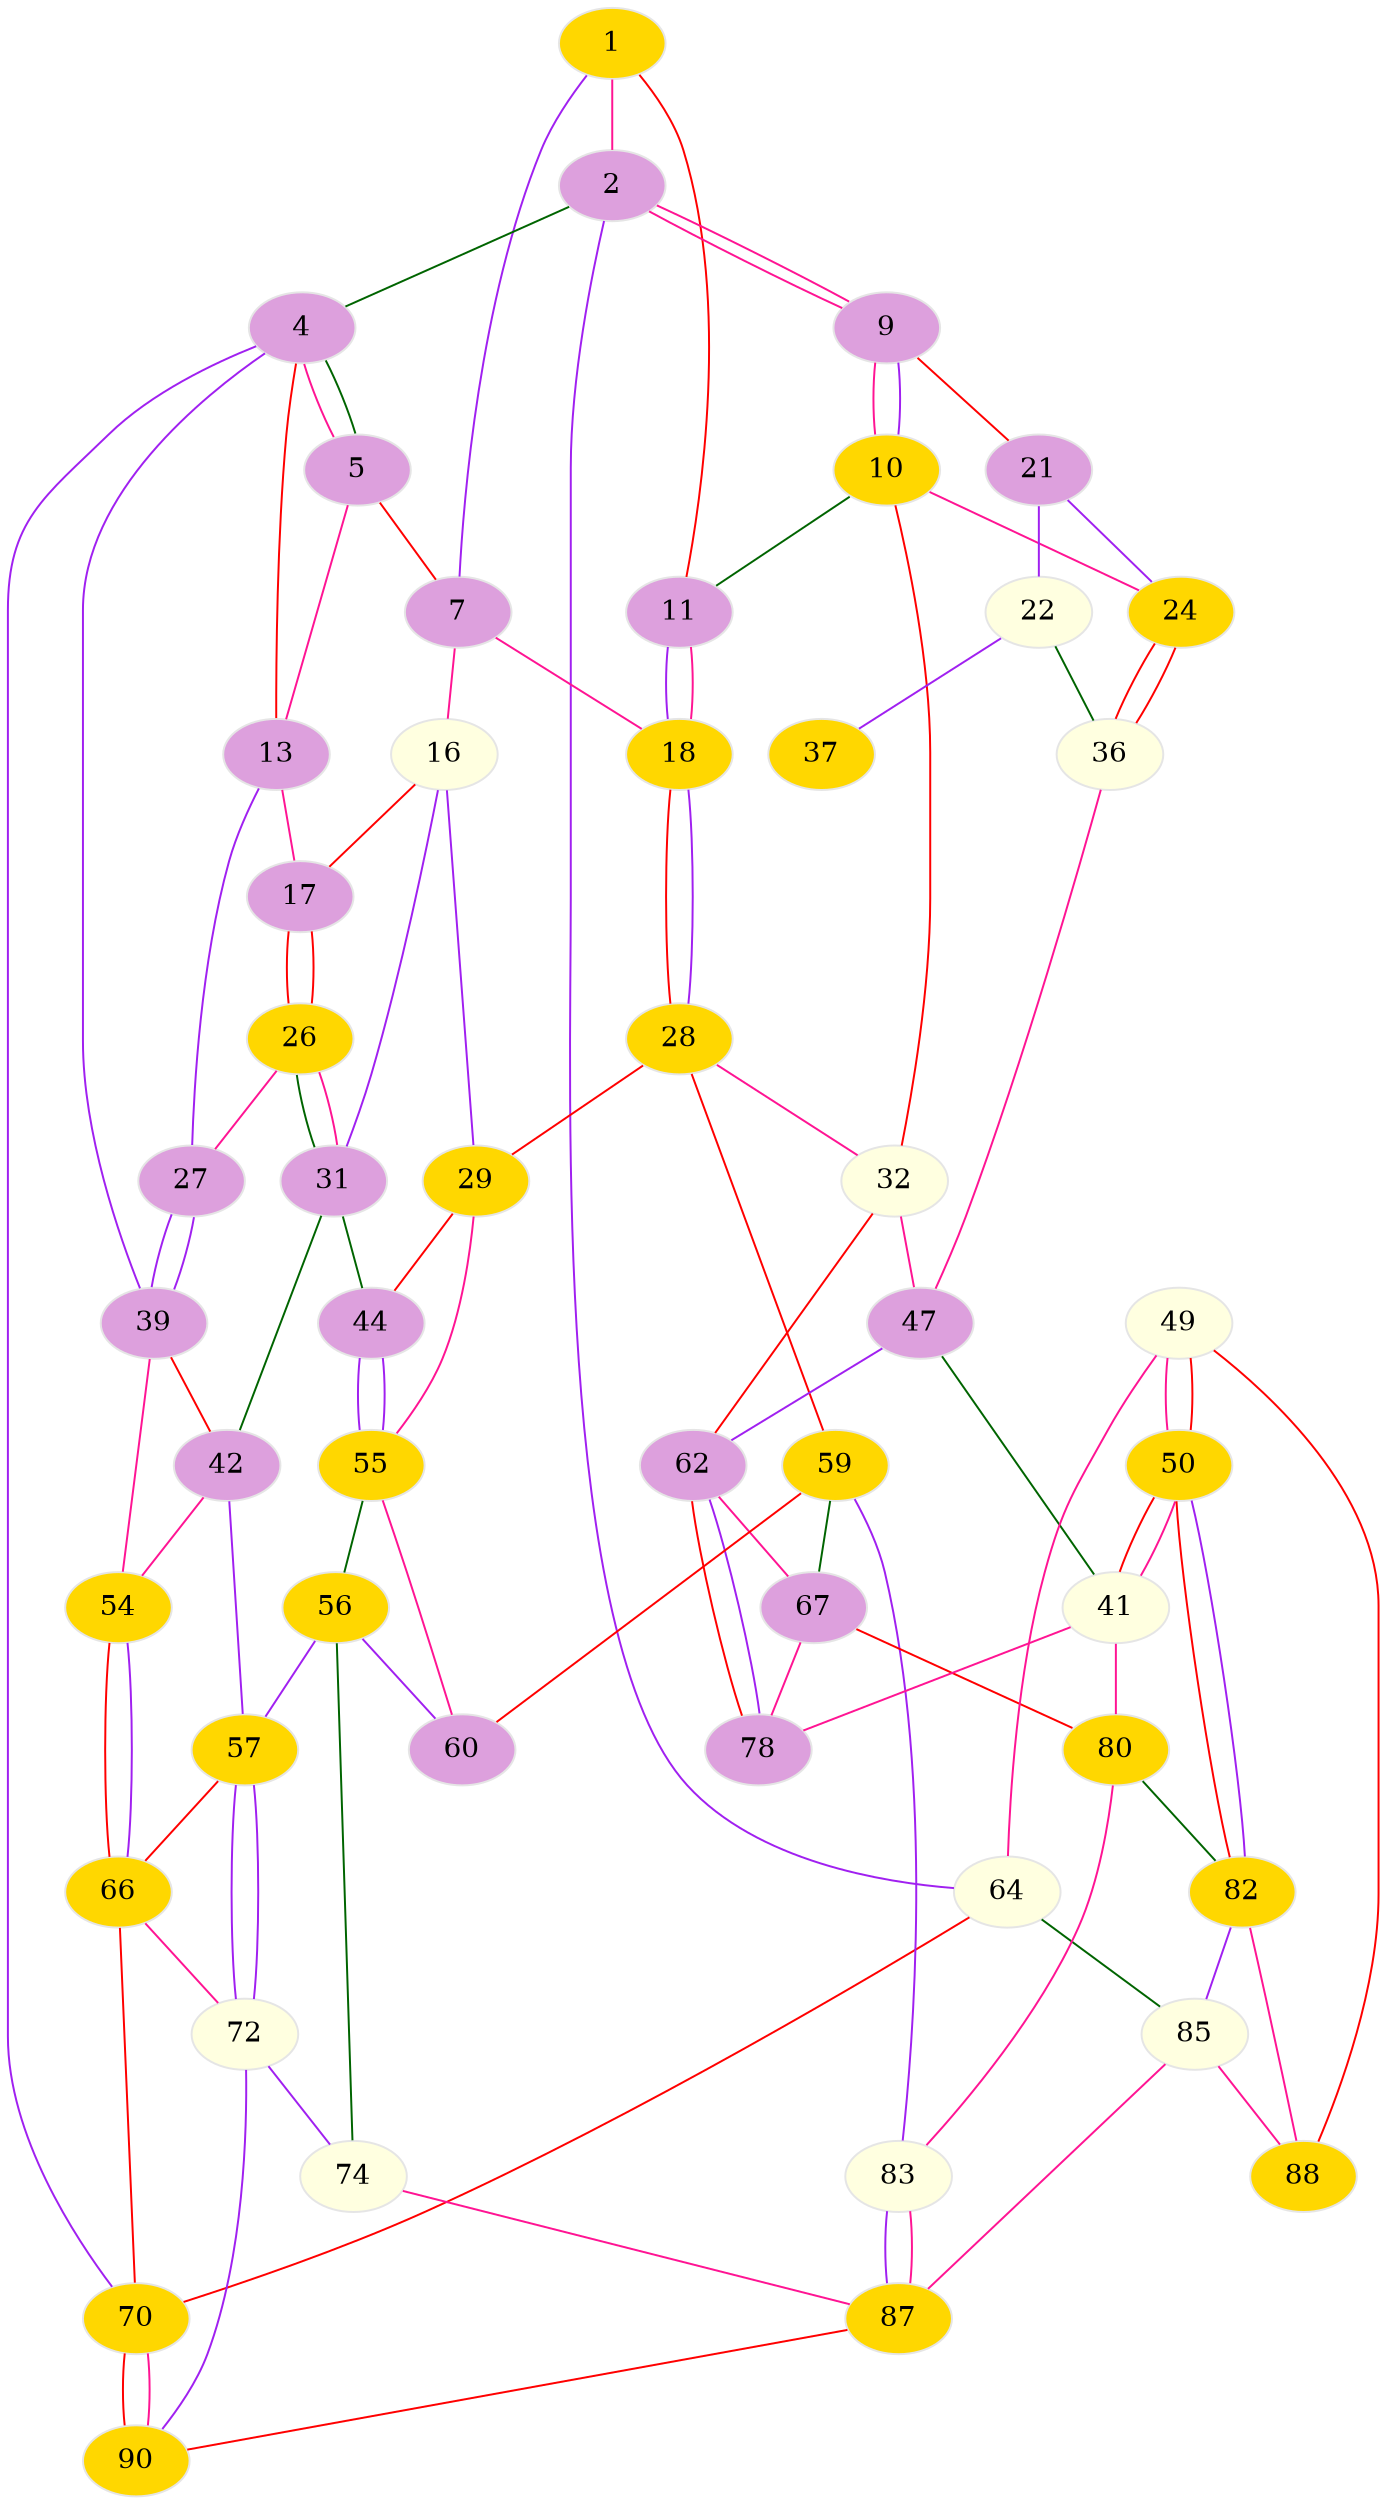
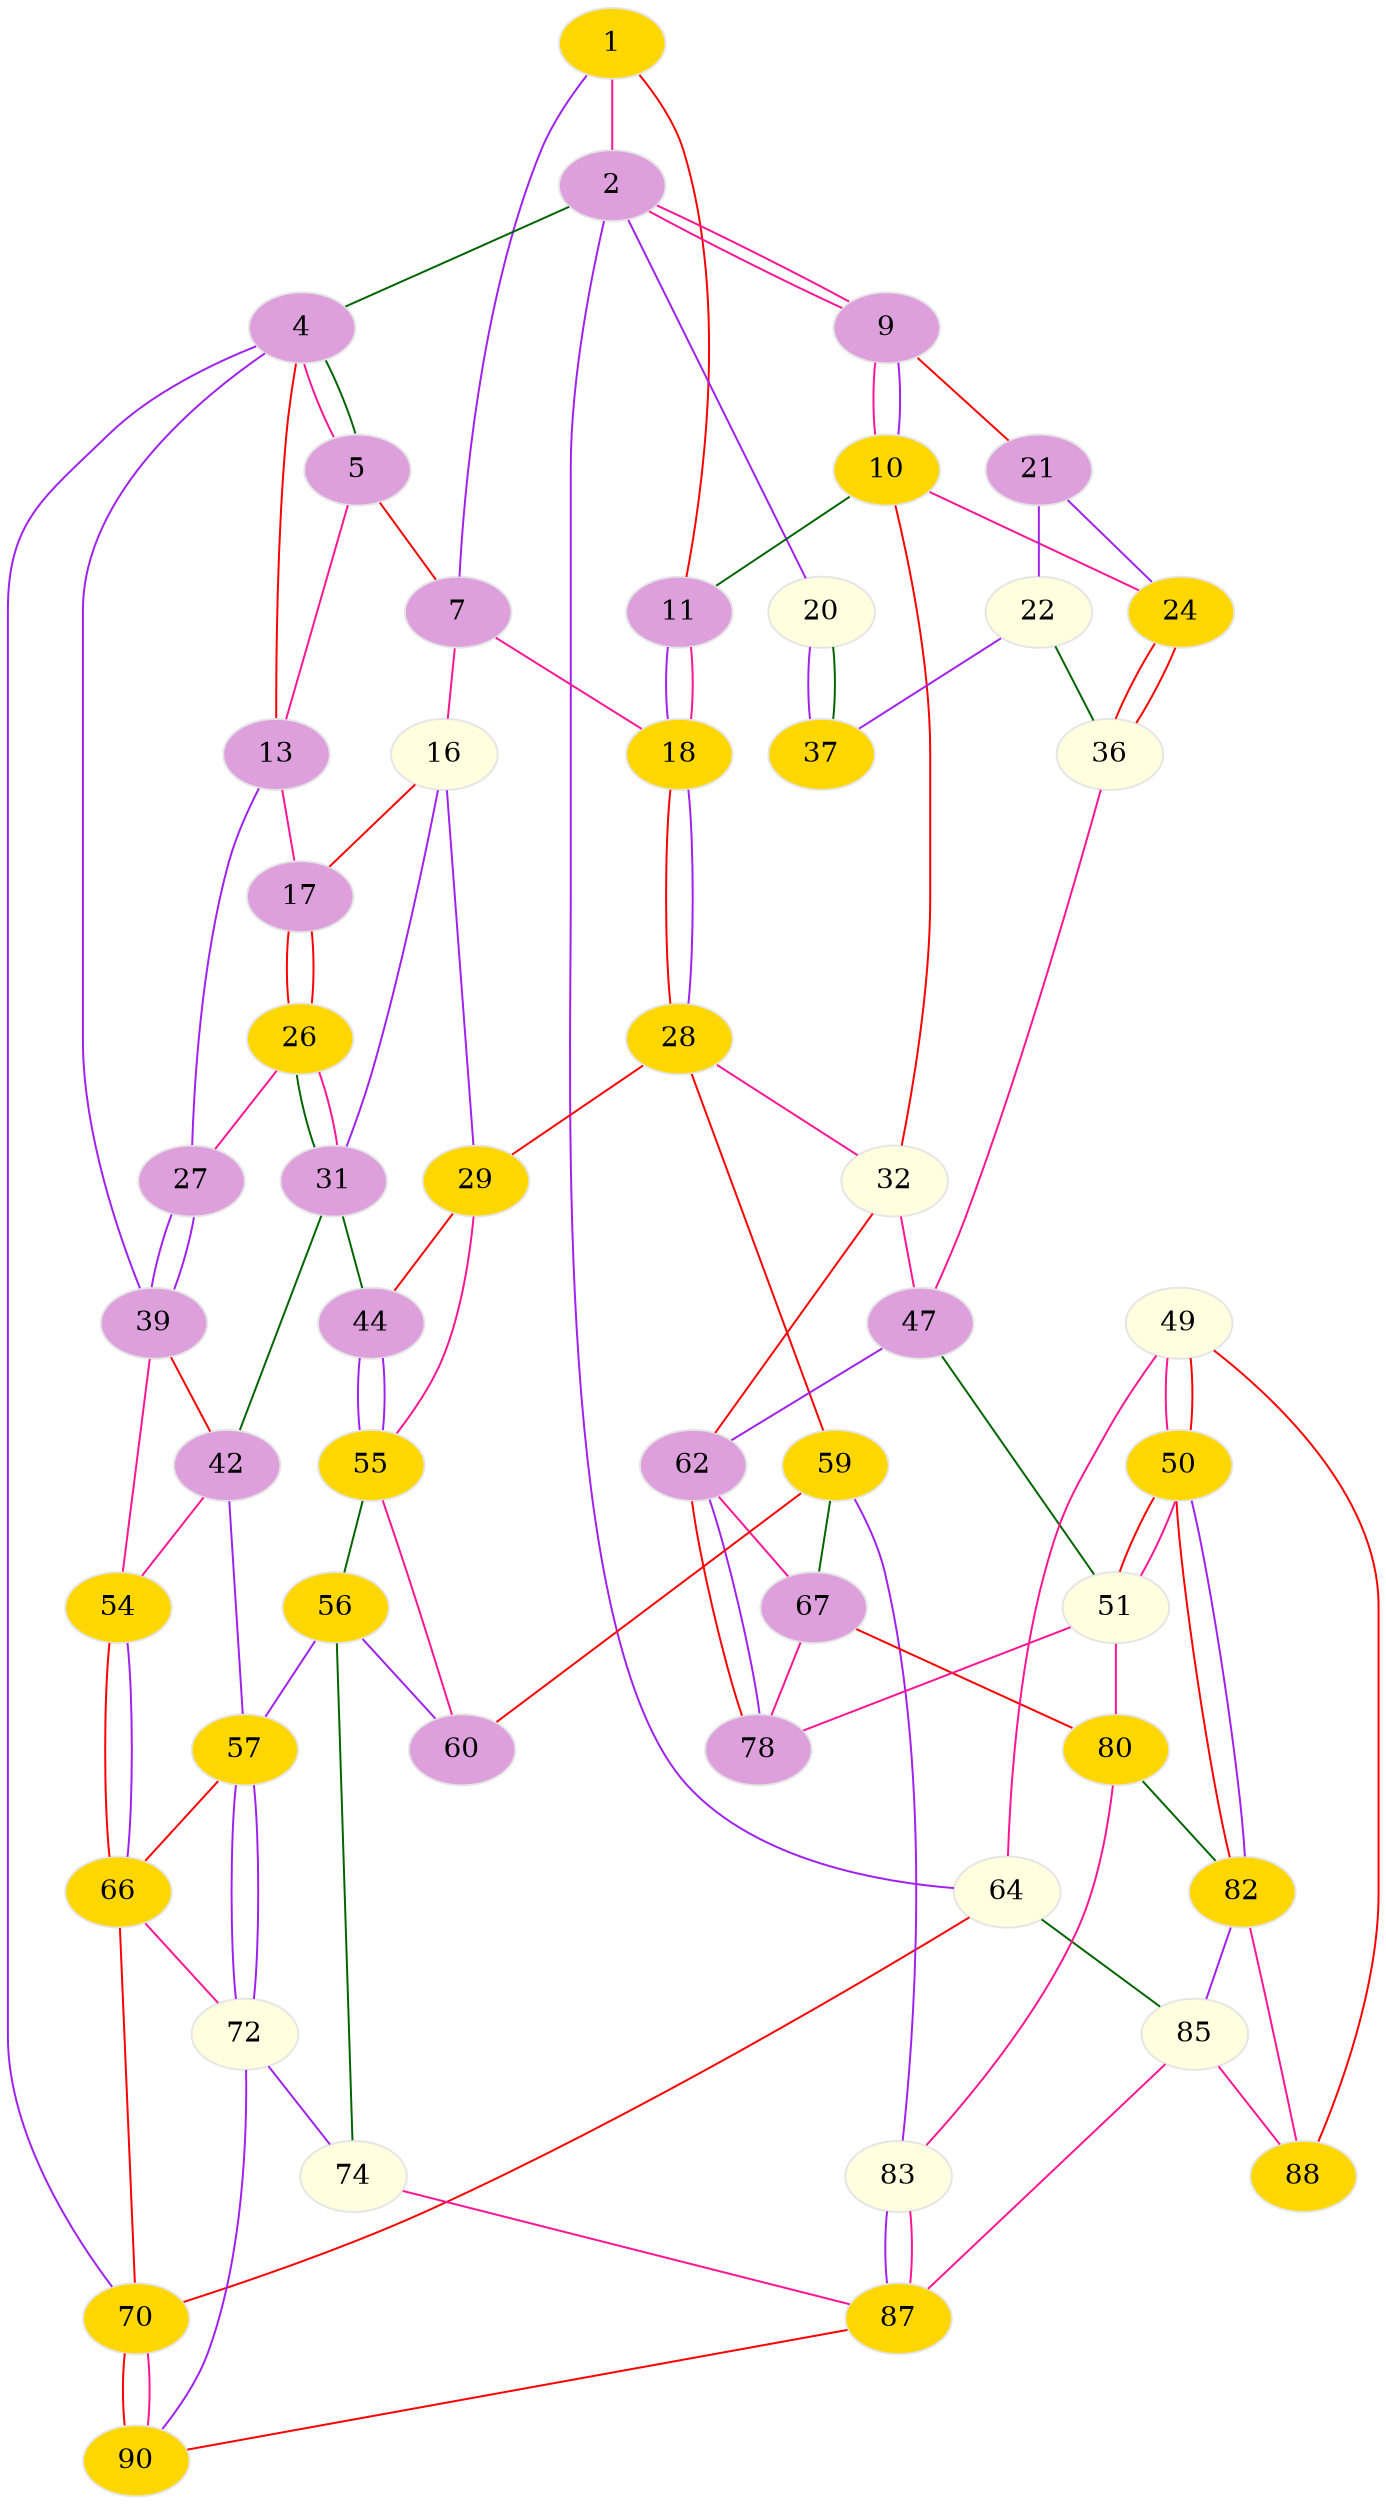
none -> (822, 612)
(1116, 1608) -> (1116, 1608)
